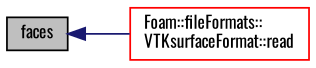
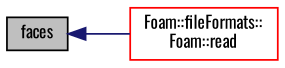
(220, 34) -> (204, 34)
